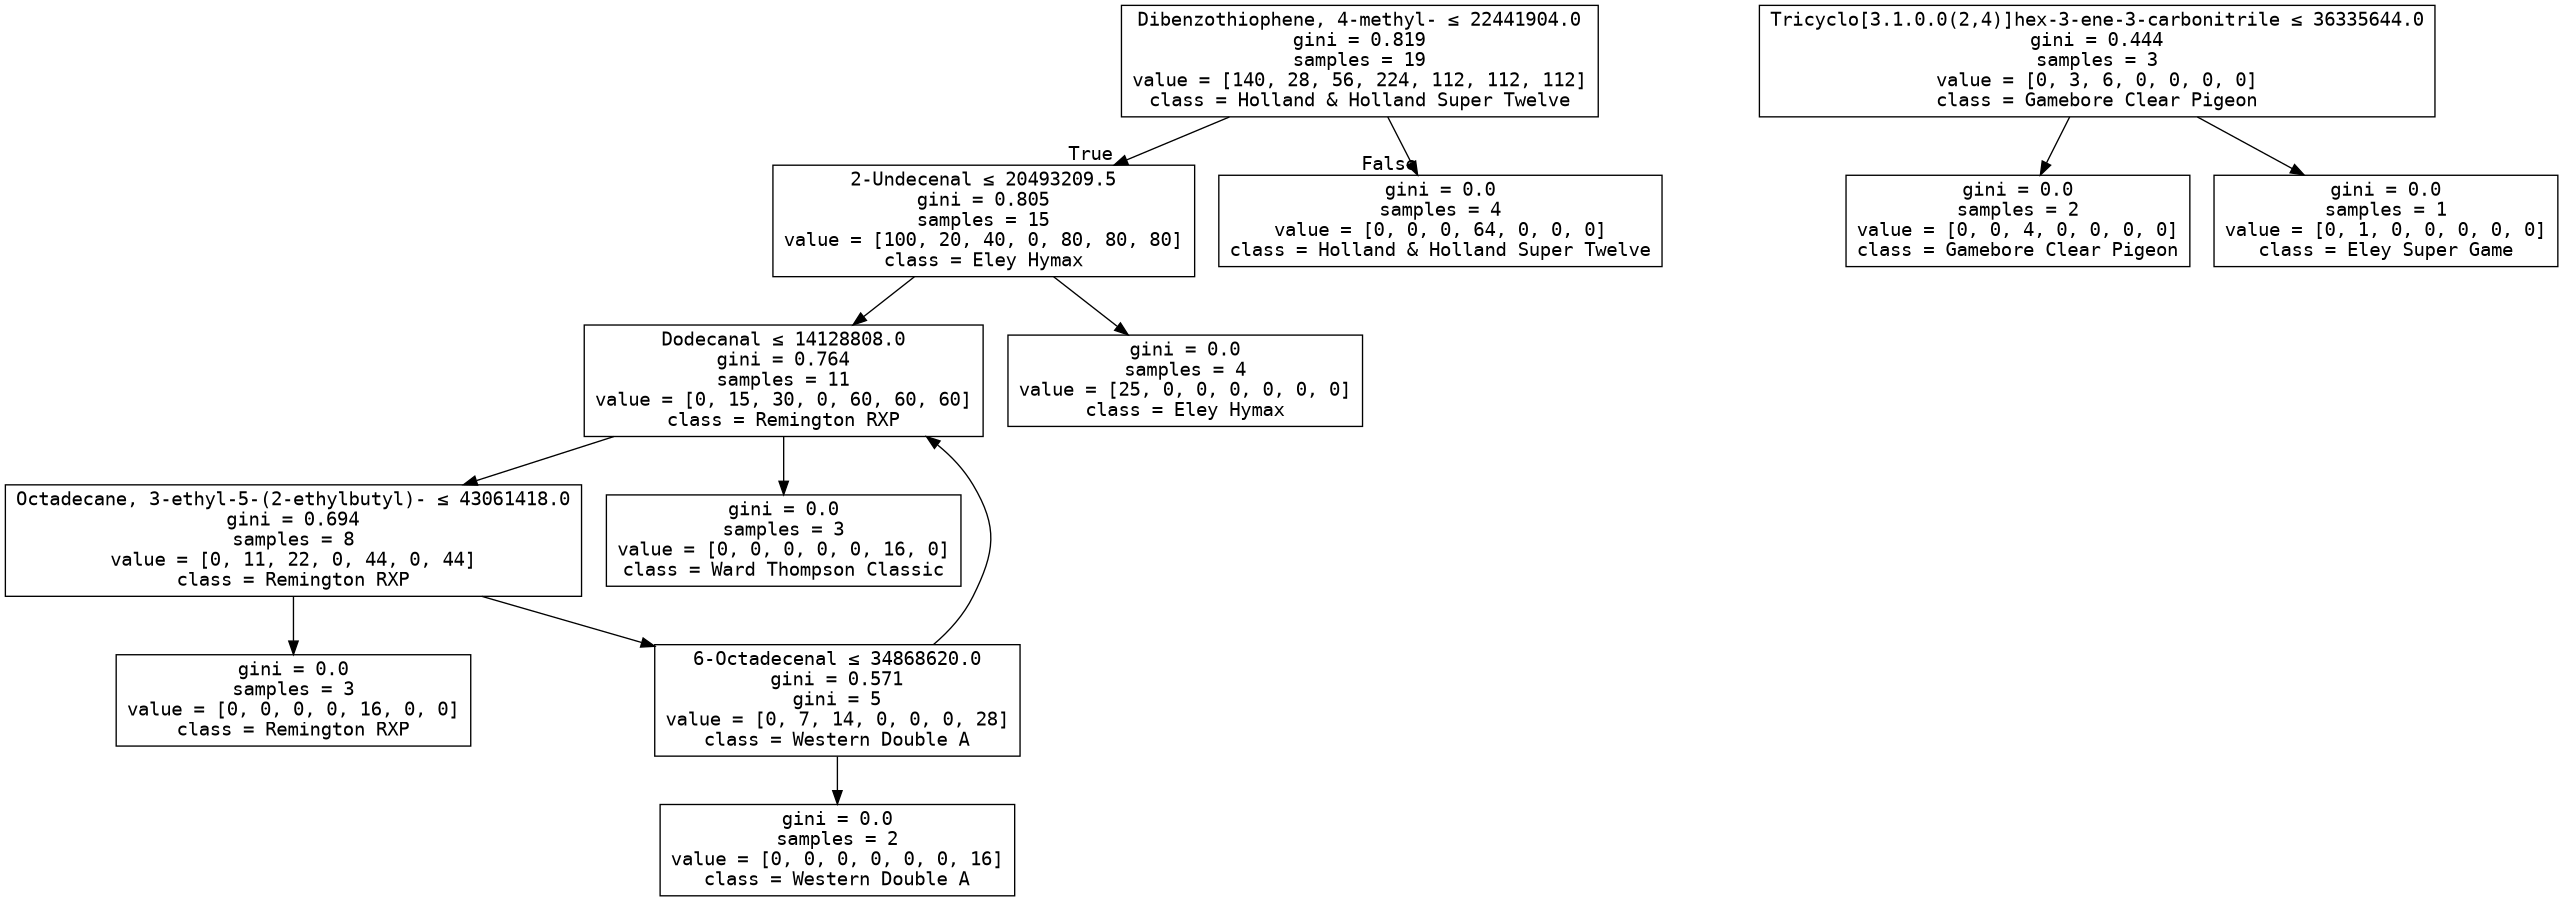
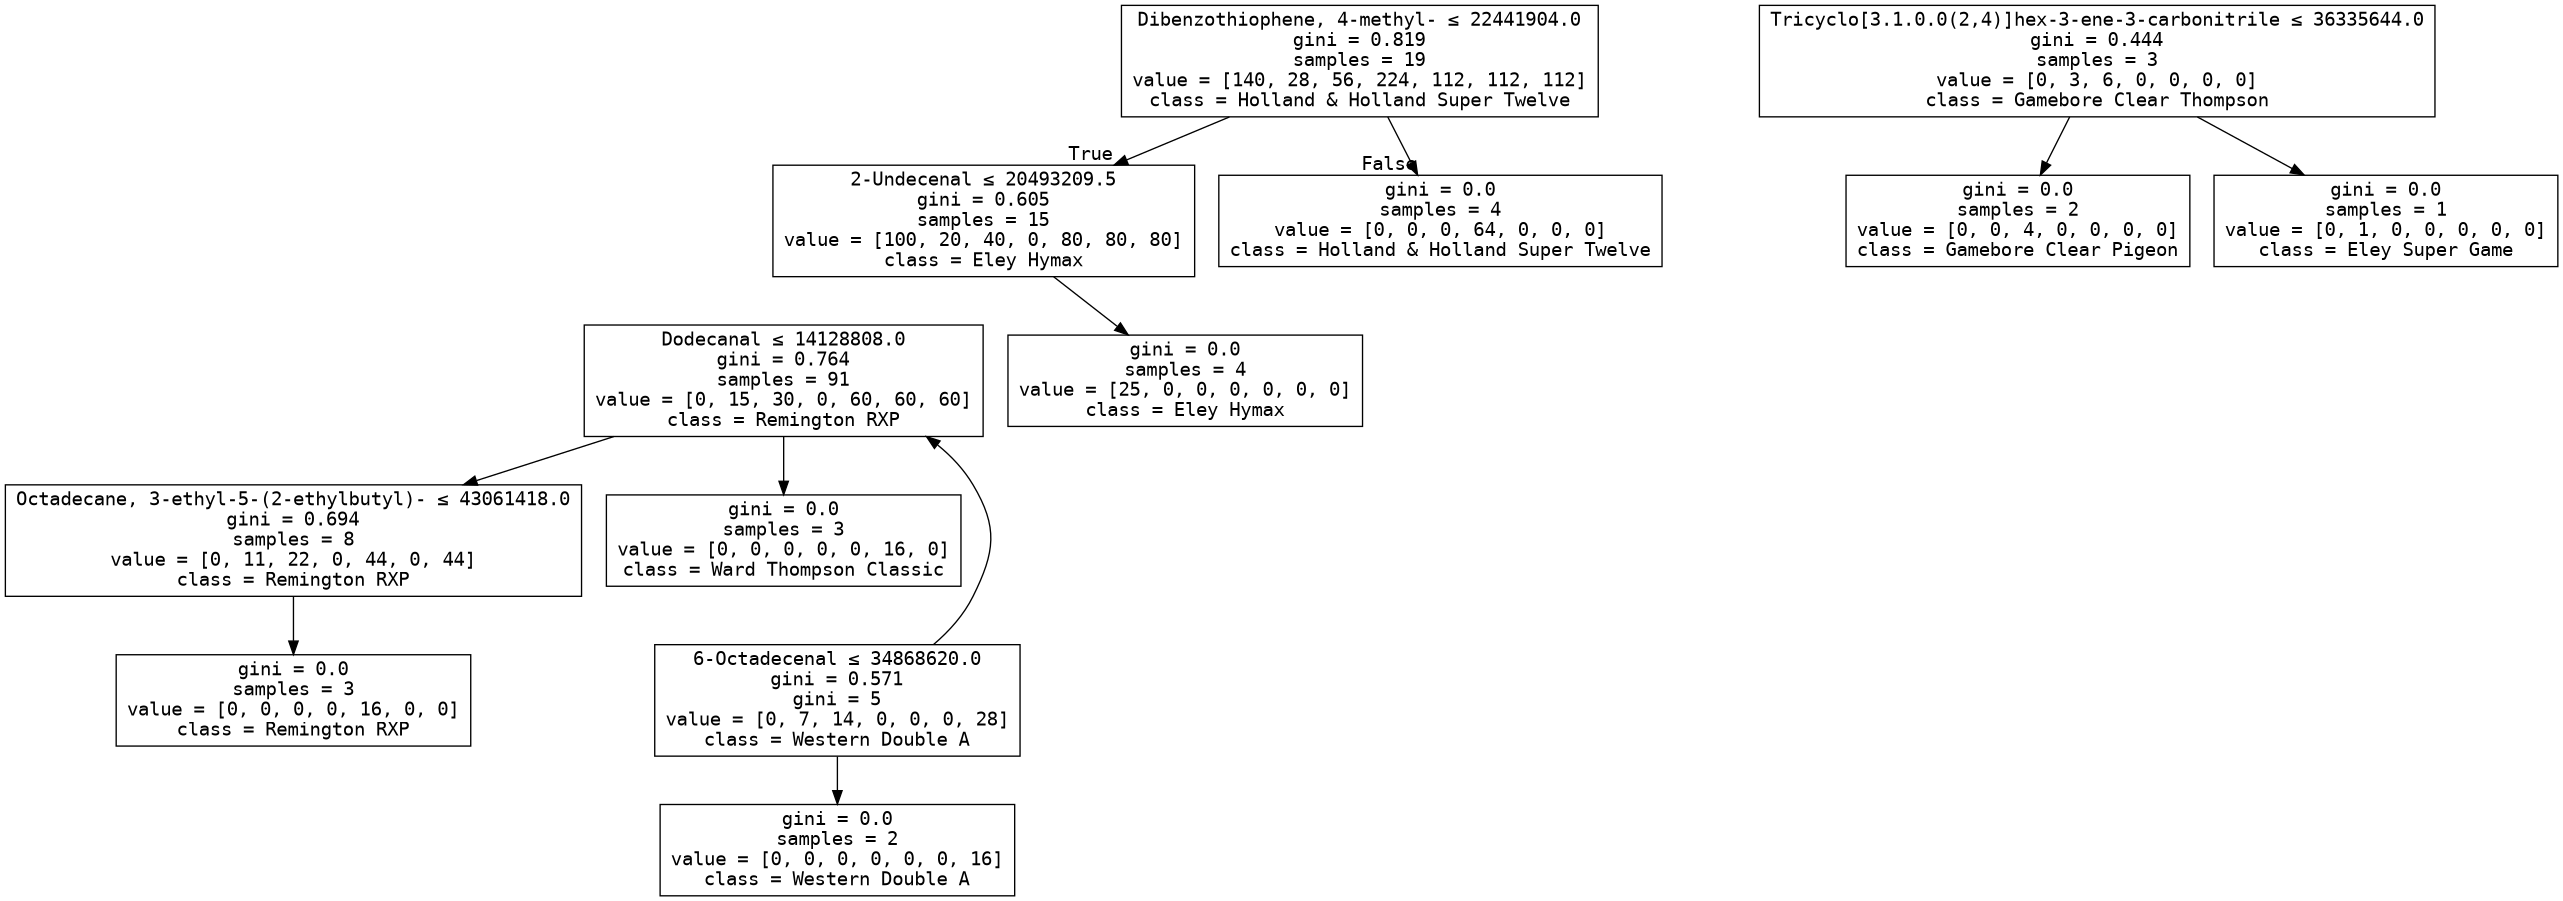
(2097, 101) -> (2097, 101)
(984, 200) -> (984, 200)
(889, 297) -> none
(784, 380) -> (784, 380)
(562, 619) -> none
